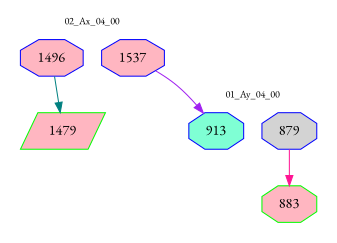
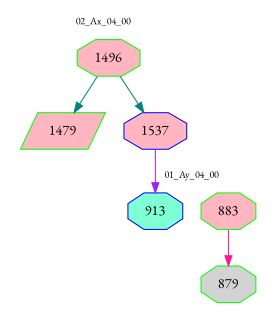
(52, 58) -> (109, 58)
none -> (129, 90)
(289, 131) -> (228, 284)
(289, 163) -> (228, 243)
